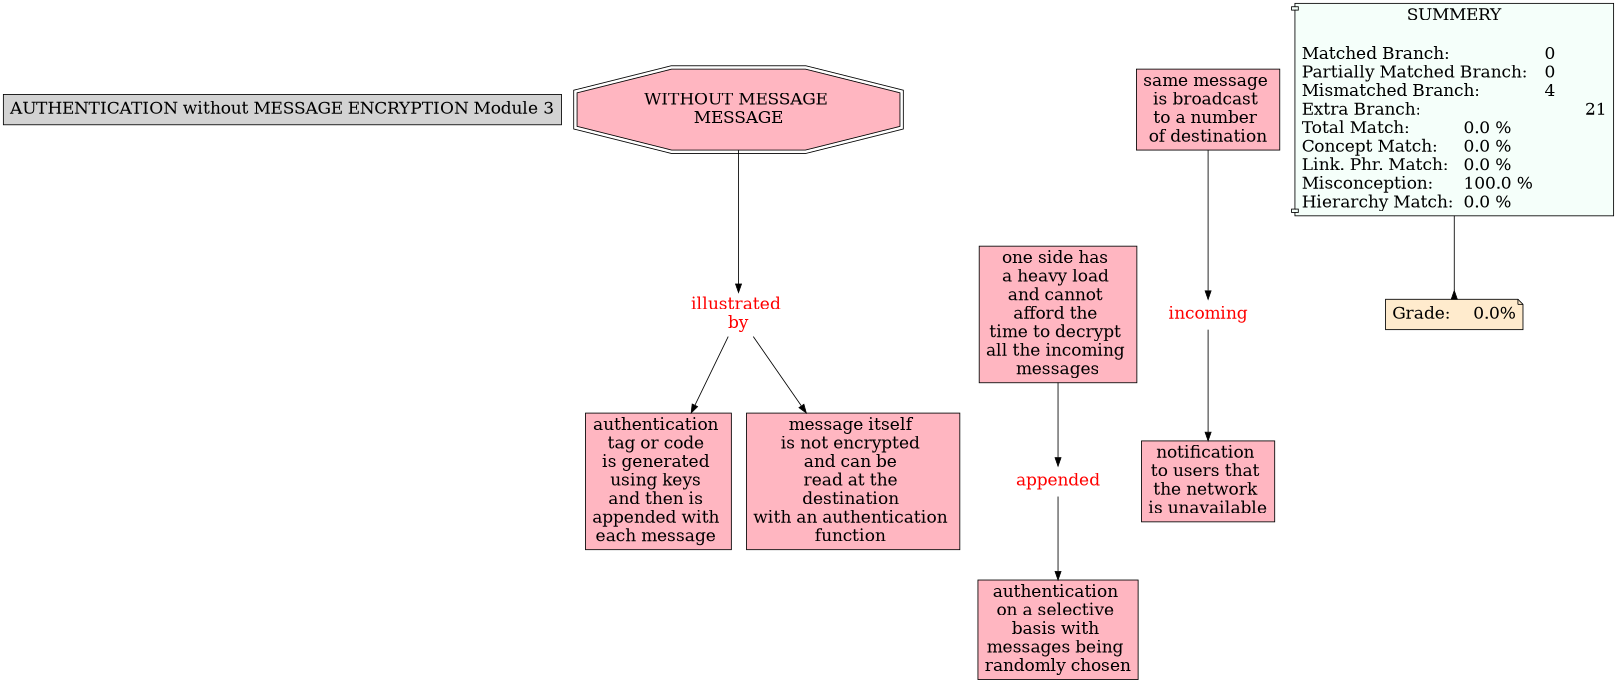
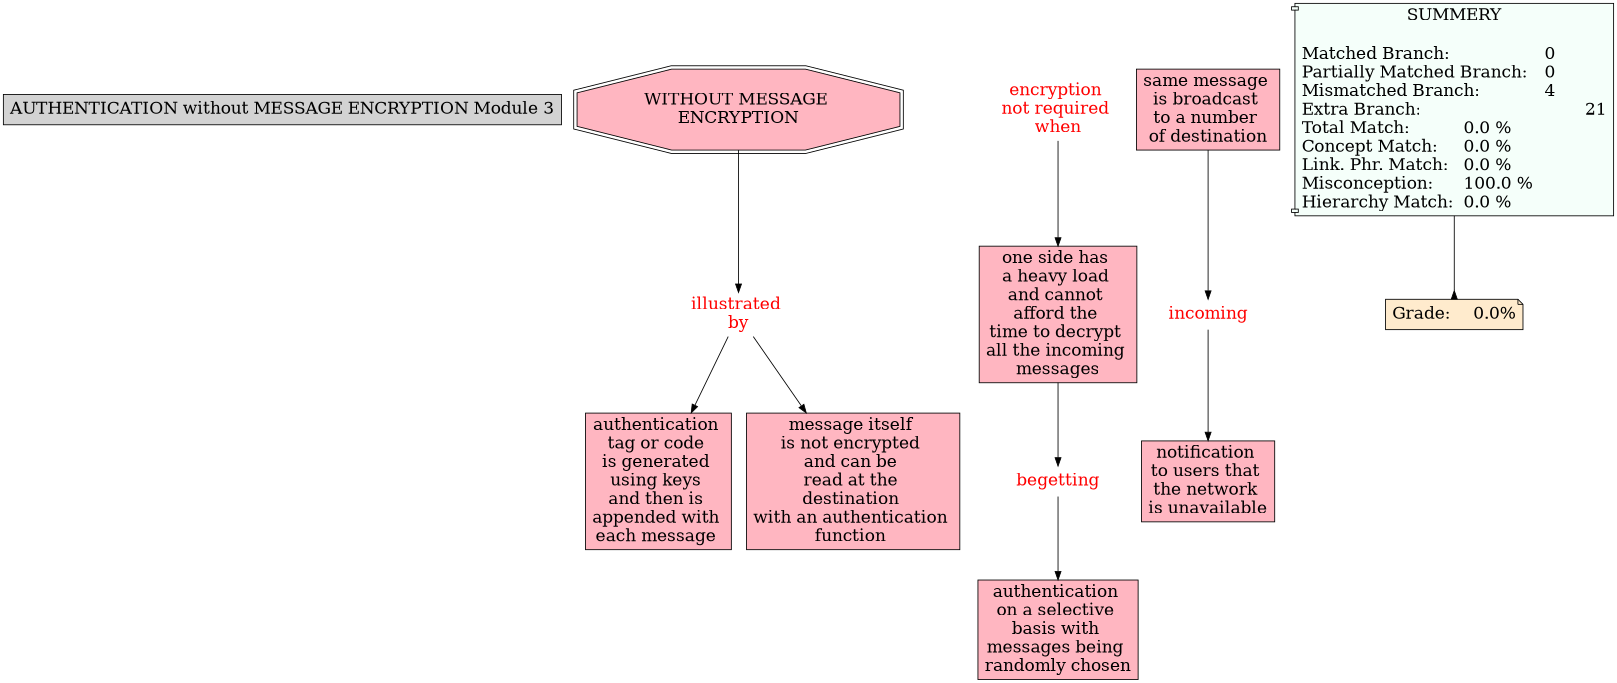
(739, 110) -> (739, 110)
none -> (1058, 110)
(1058, 481) -> (1058, 481)
